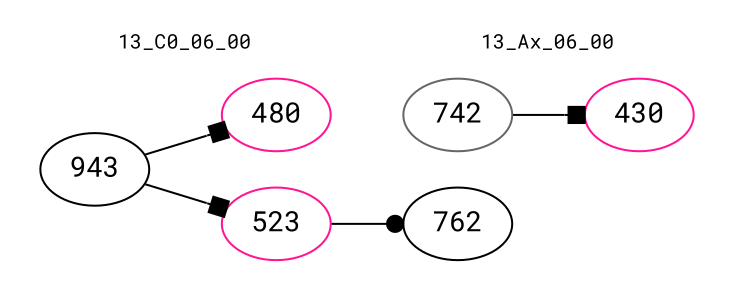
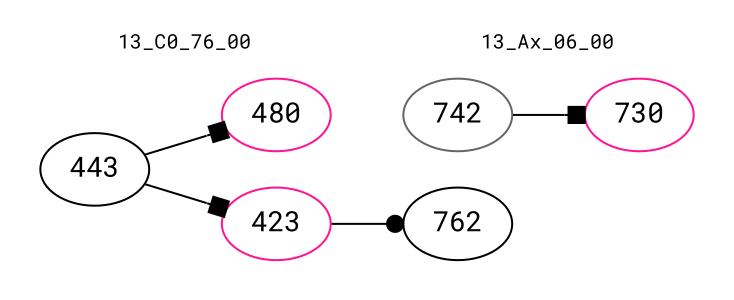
(186, 43) -> (186, 43)
(639, 115) -> (639, 115)
(95, 169) -> (95, 169)
(276, 224) -> (276, 224)
